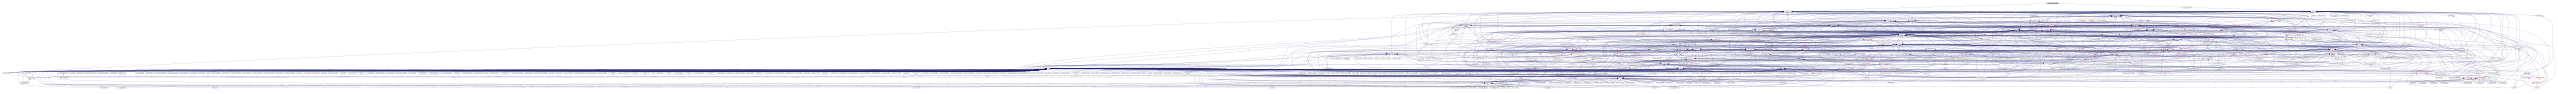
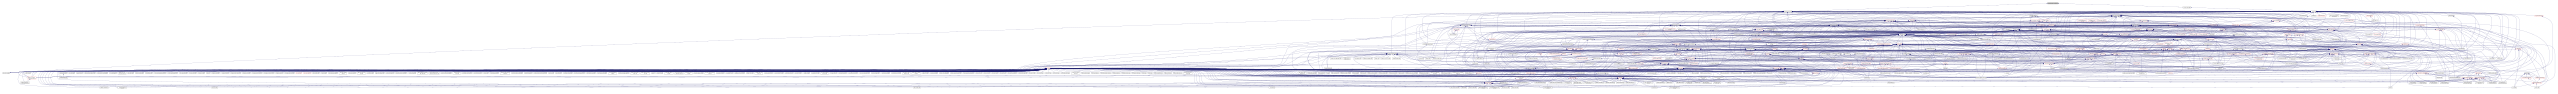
none -> (131, 73)
